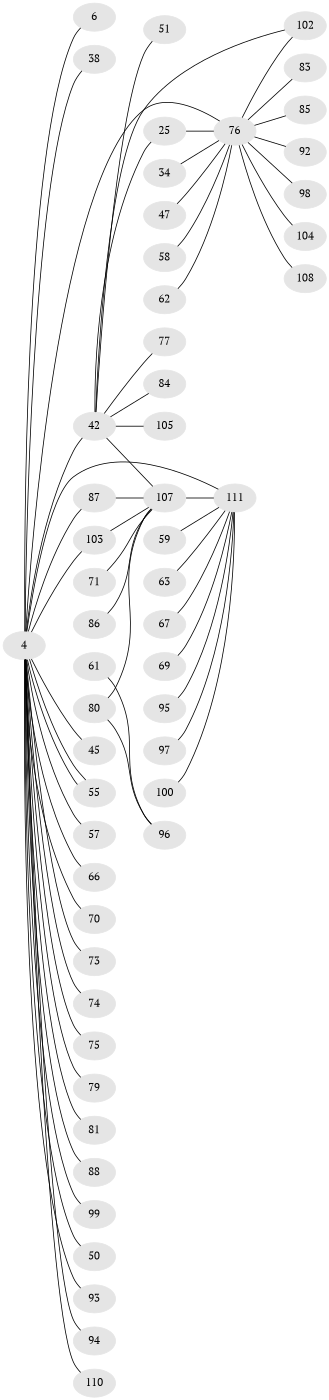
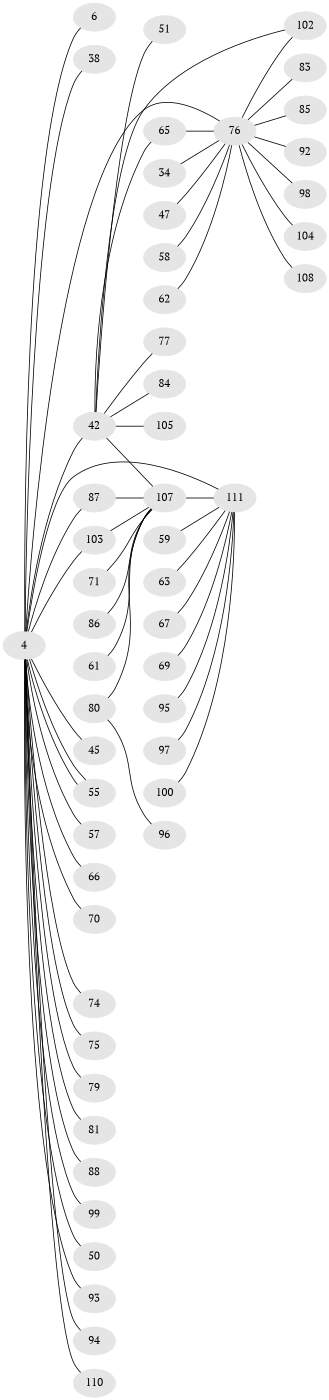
(165, 131) -> (165, 131)
(129, 747) -> (125, 621)
(94, 962) -> none
